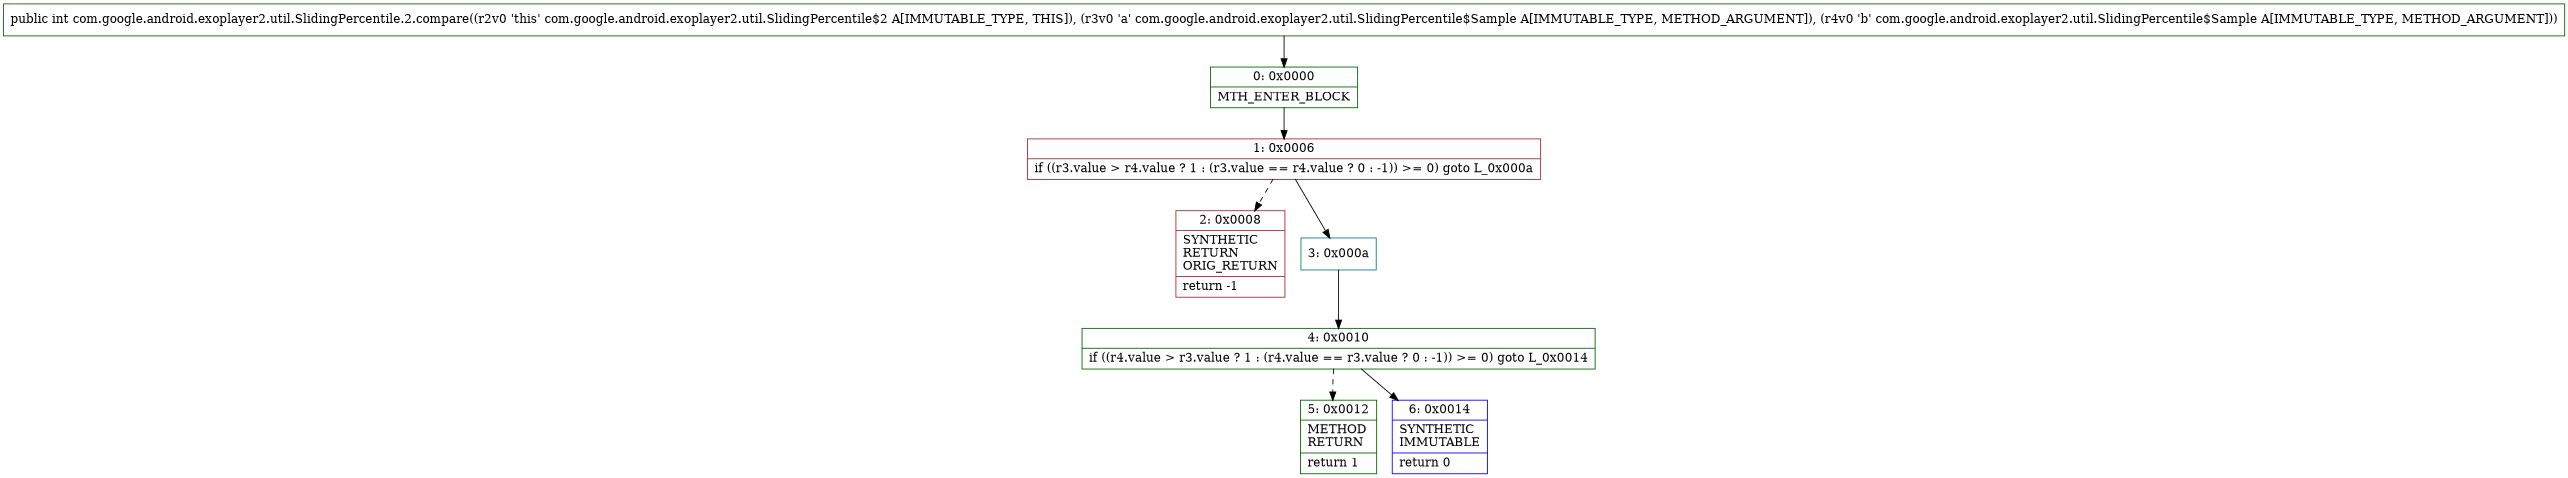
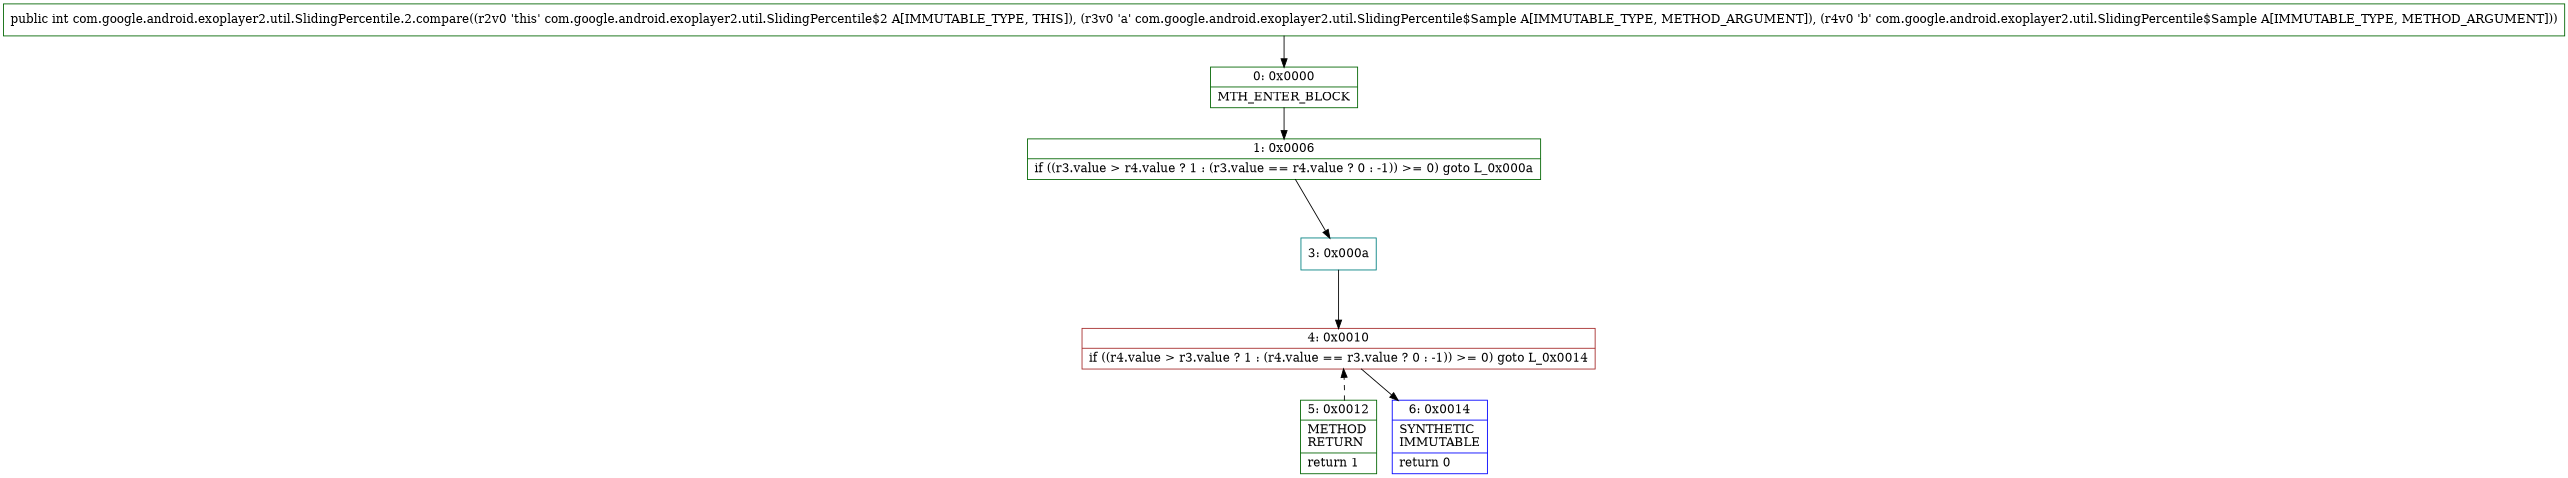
(1284, 159) -> (1284, 159)
(1230, 254) -> none
(1339, 349) -> (1339, 349)
(1333, 380) -> (1344, 389)
